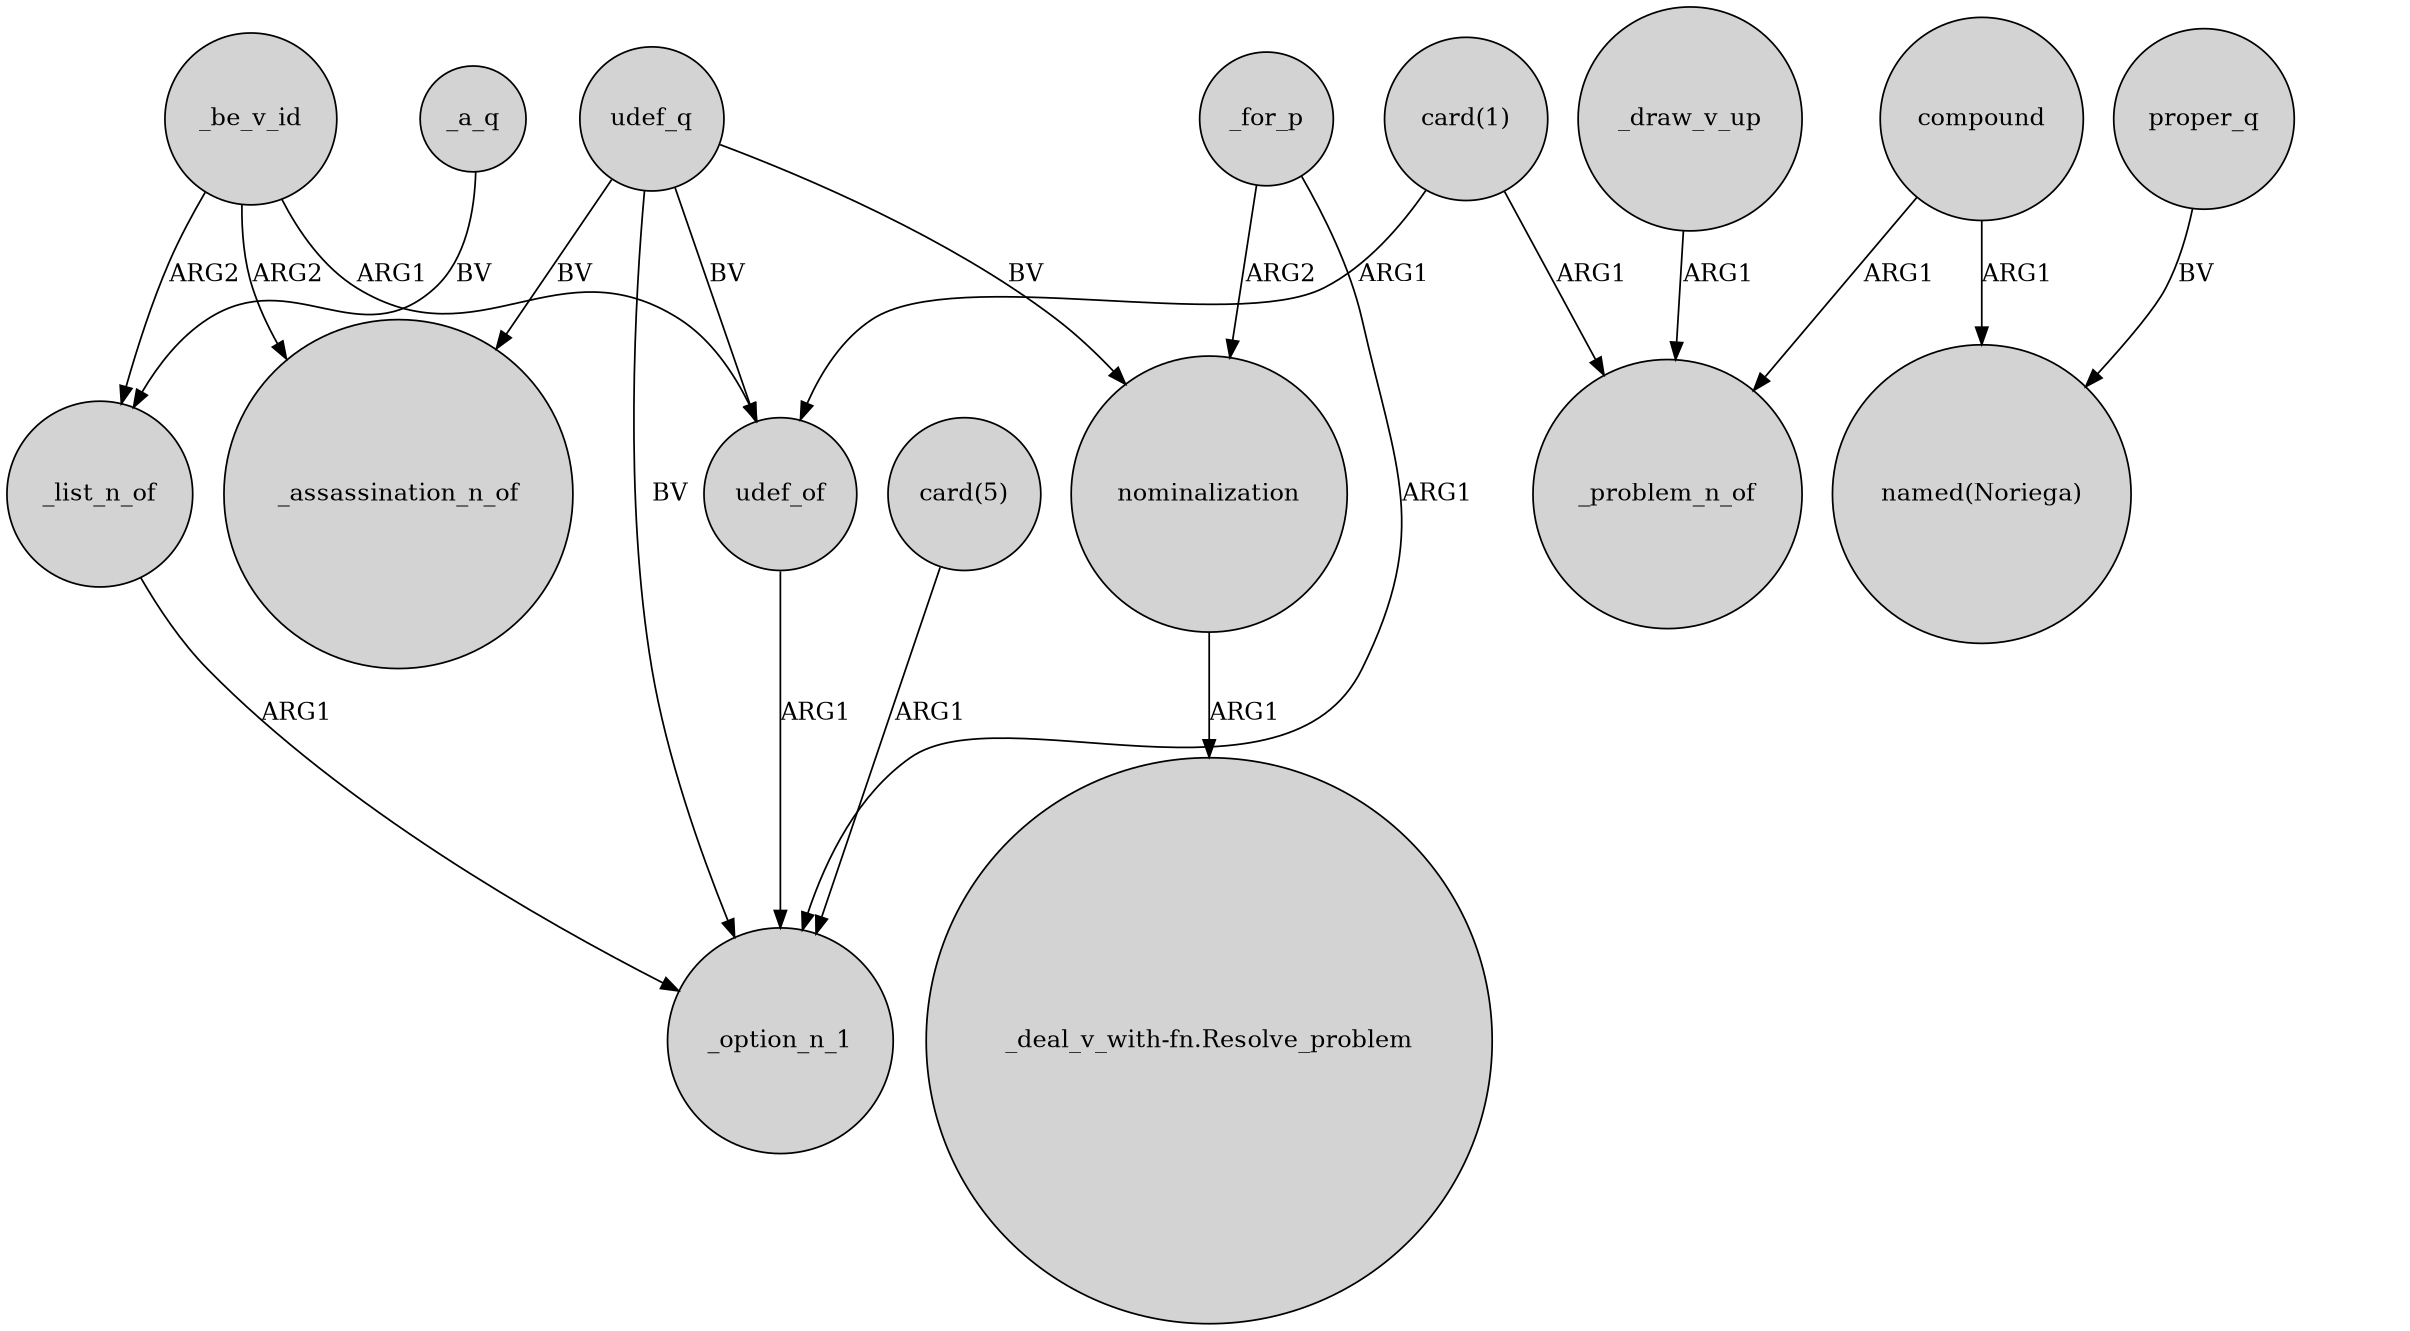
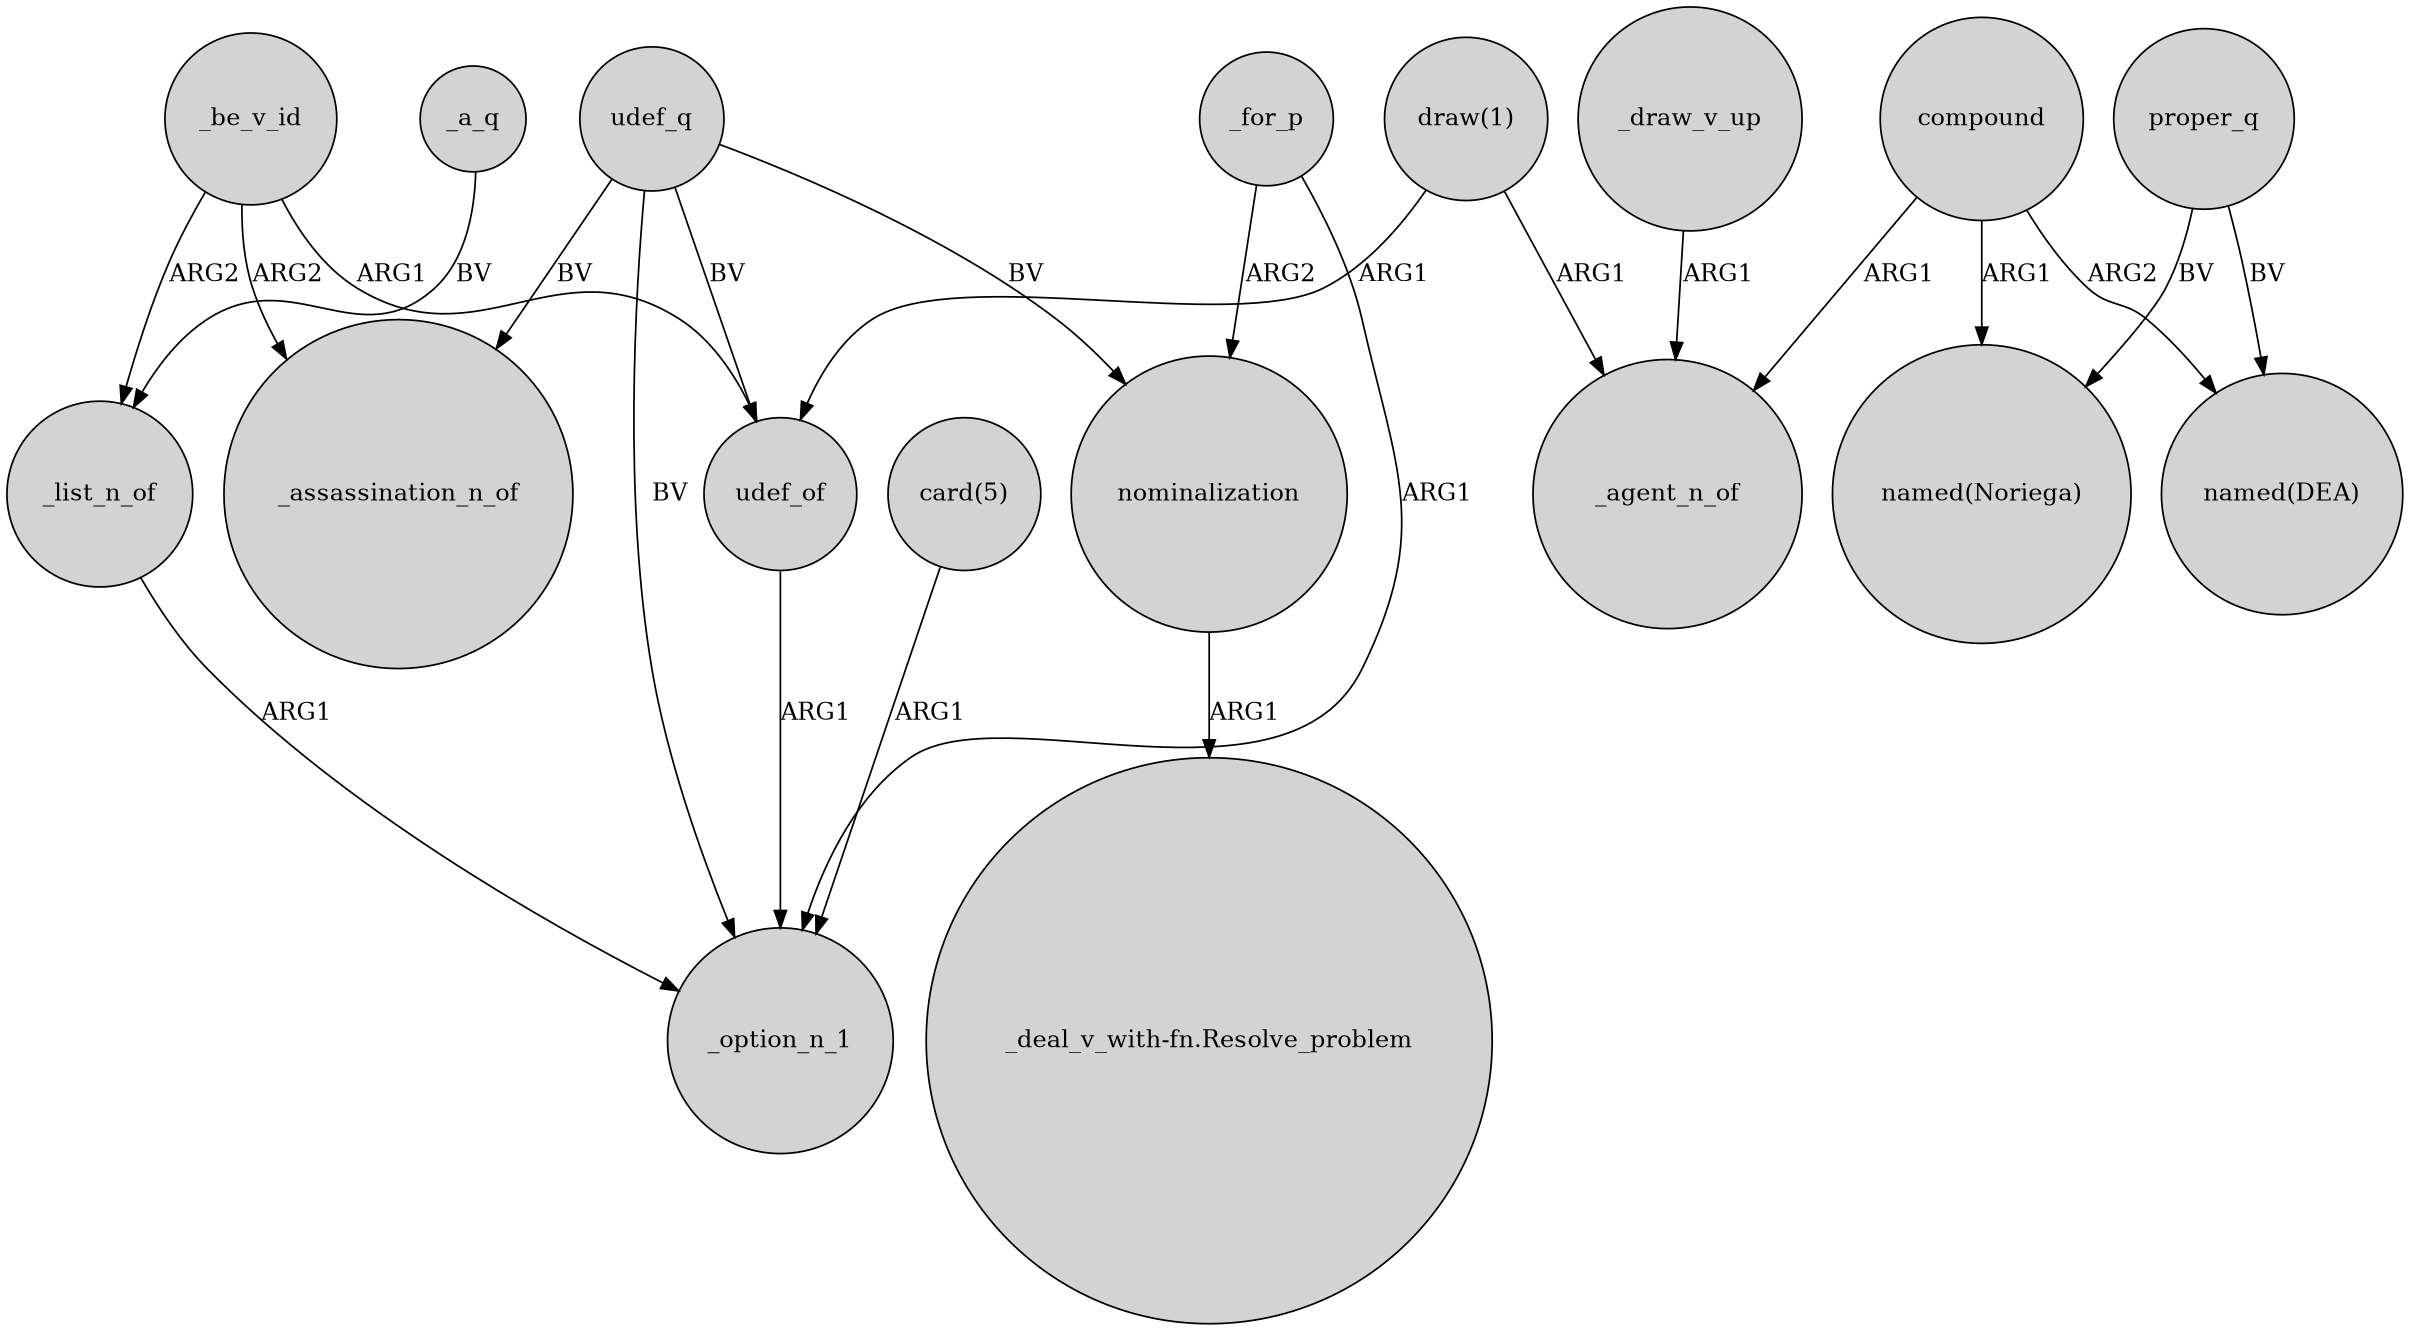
(1466, 119) -> (1466, 119)
(1668, 494) -> (1668, 494)
none -> (2282, 494)
